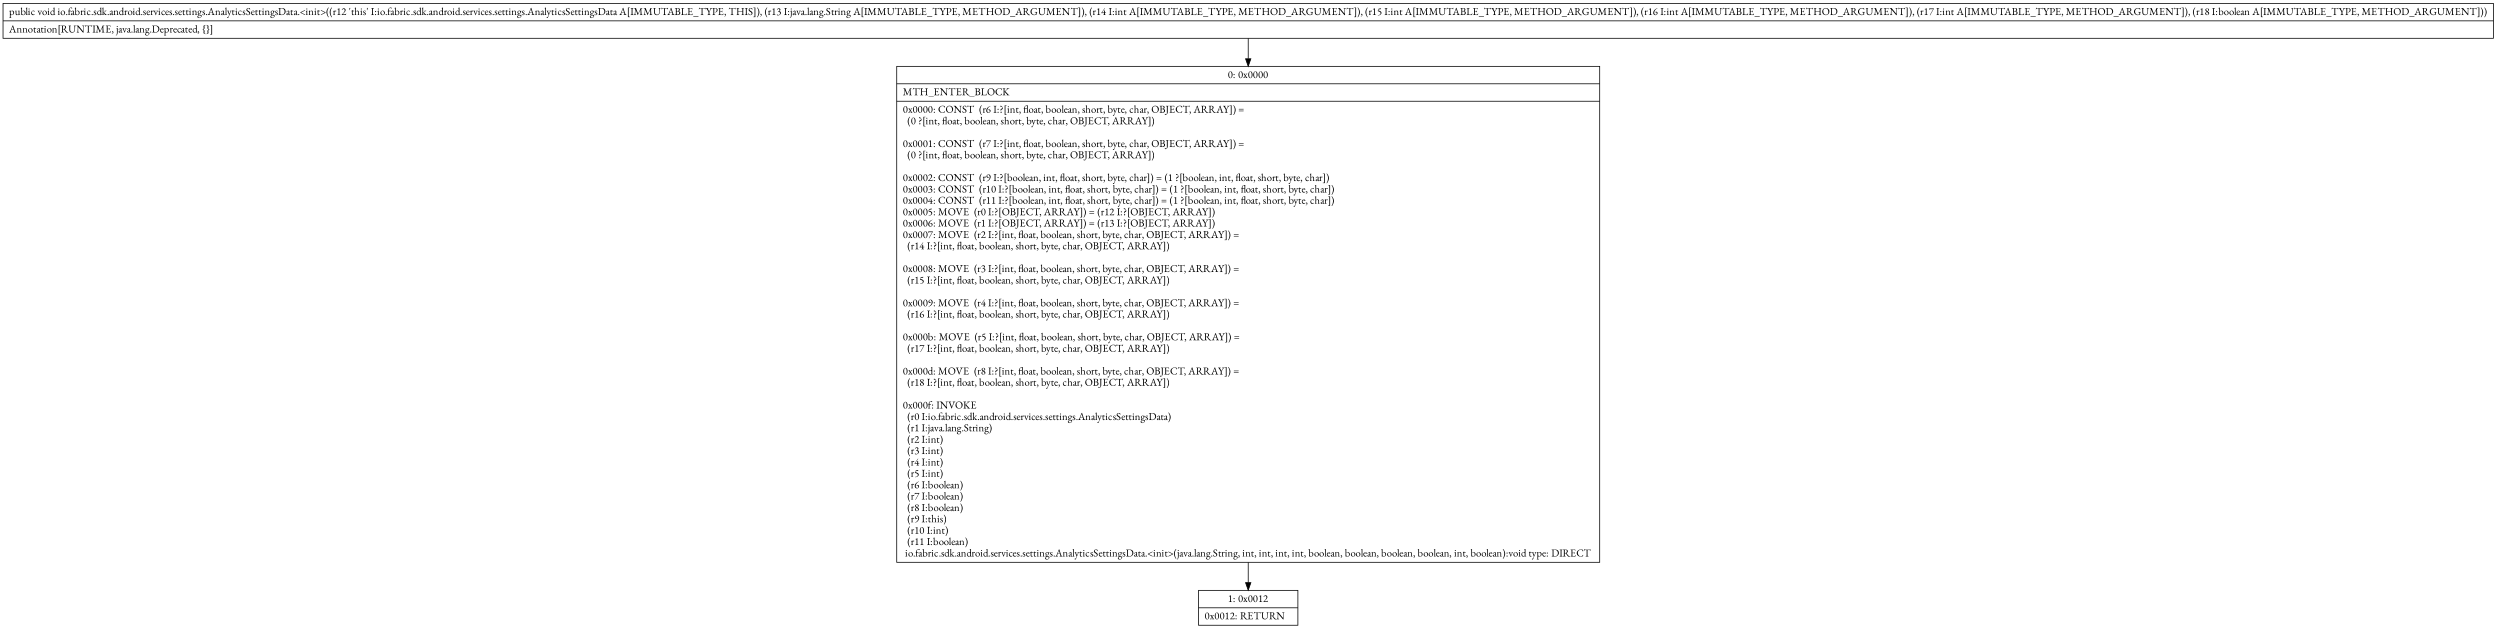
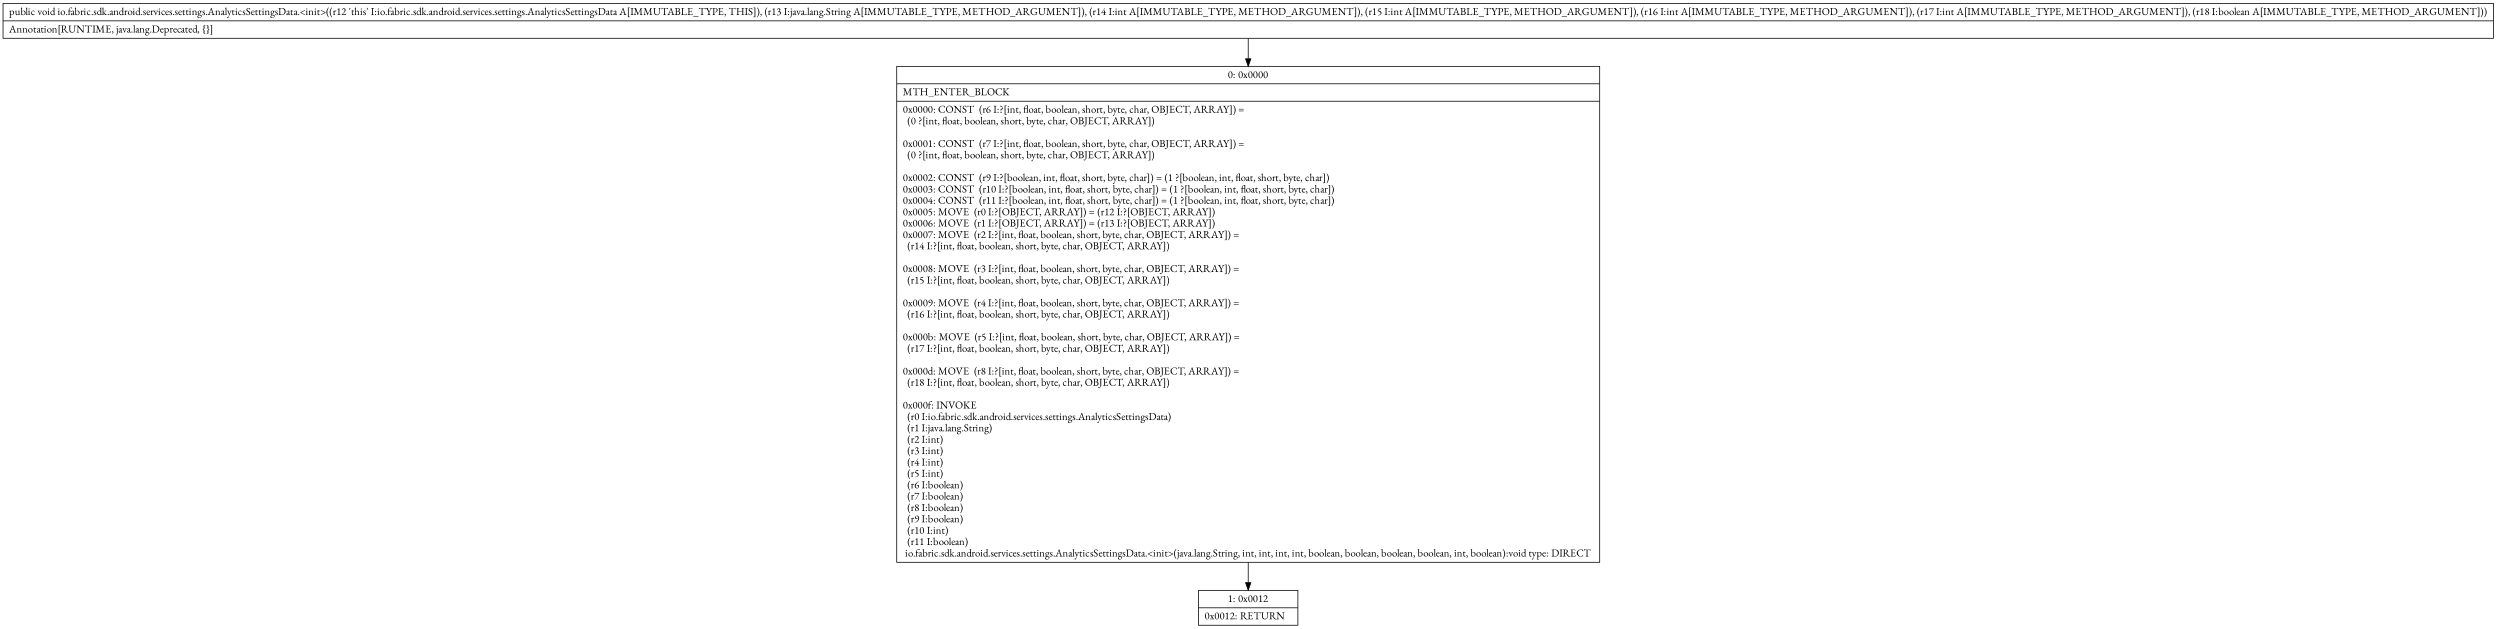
(925, 519) -> (933, 519)
